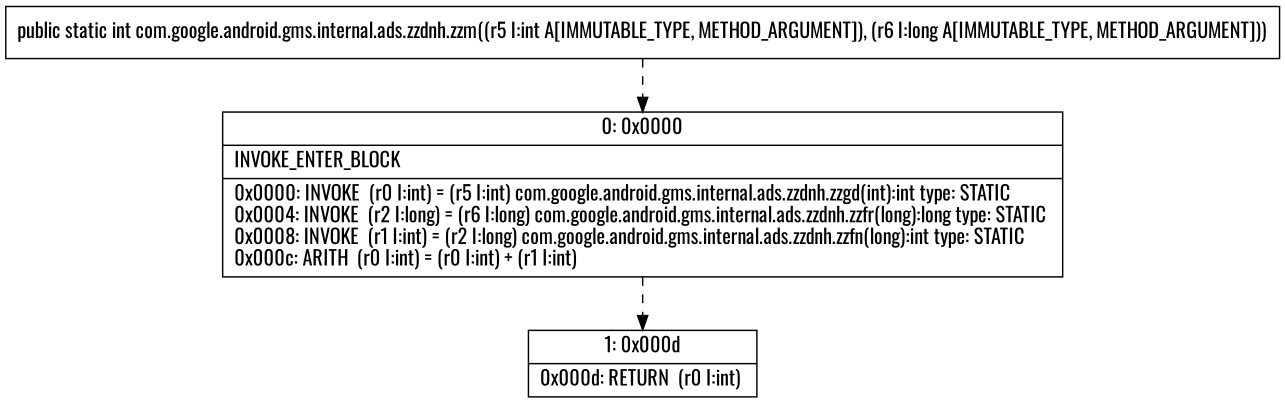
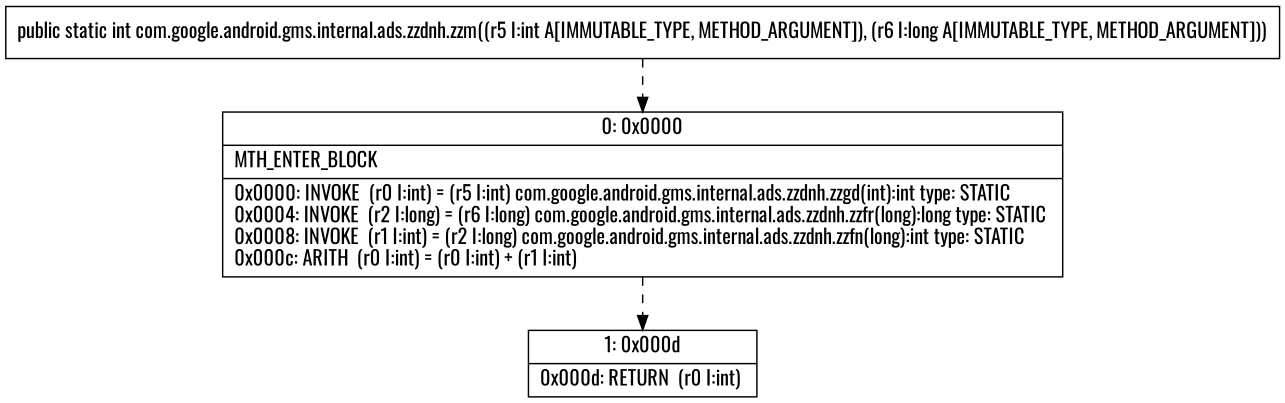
(317, 161) -> (307, 161)
